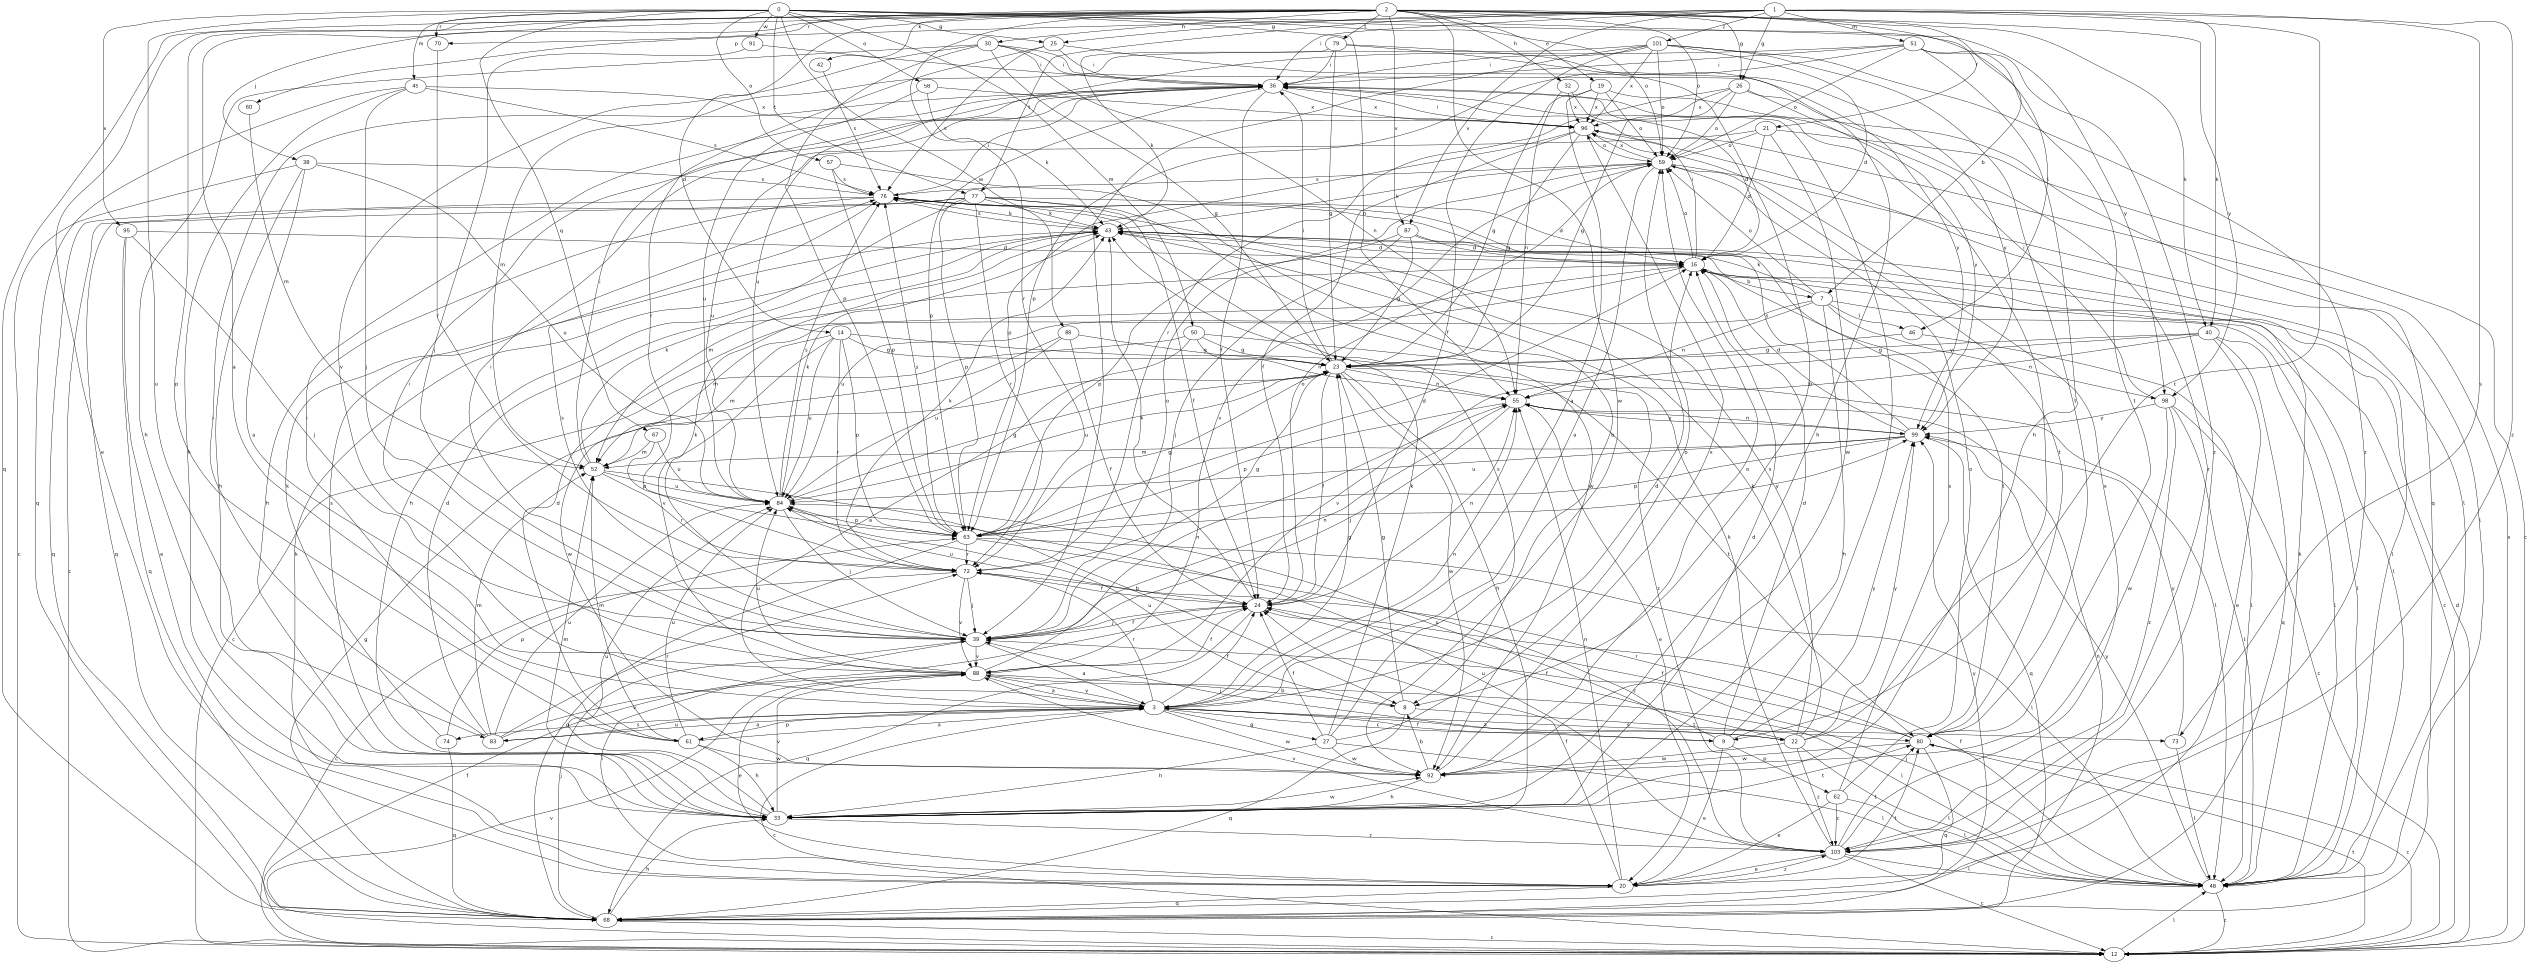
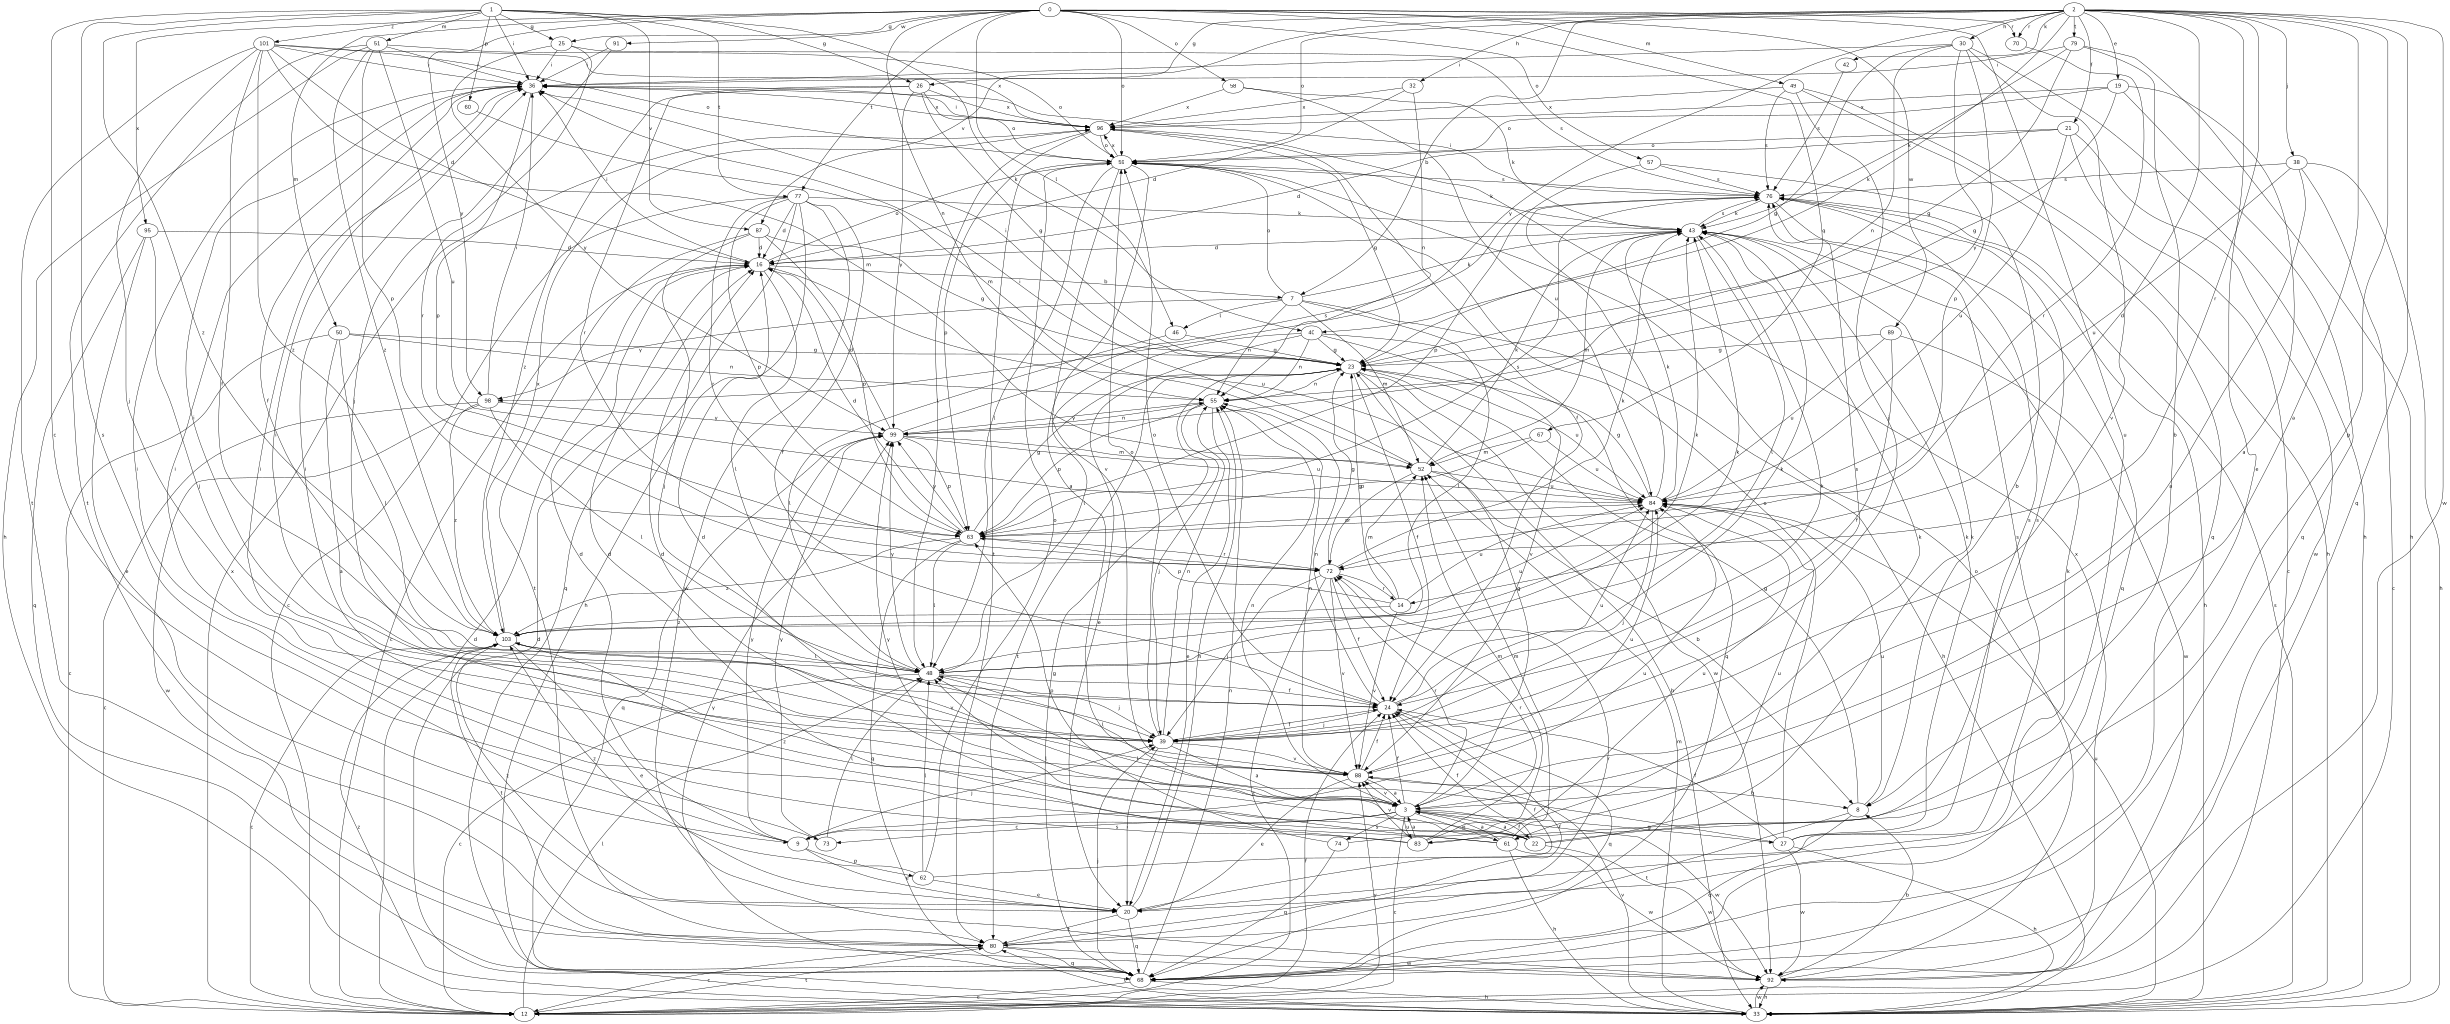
(837, 497) -> (1367, 583)
